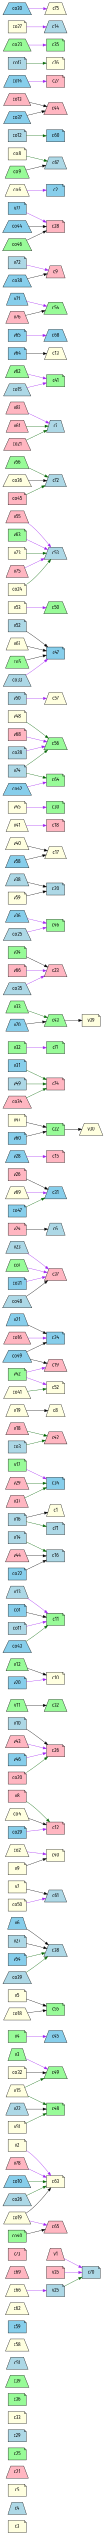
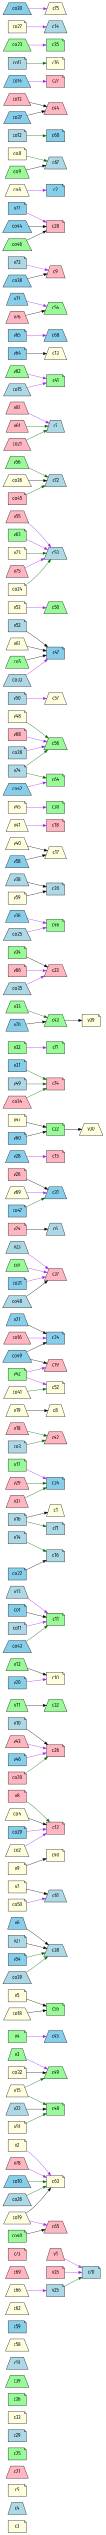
(17, 1556) -> none
(35, 1853) -> (34, 1841)
